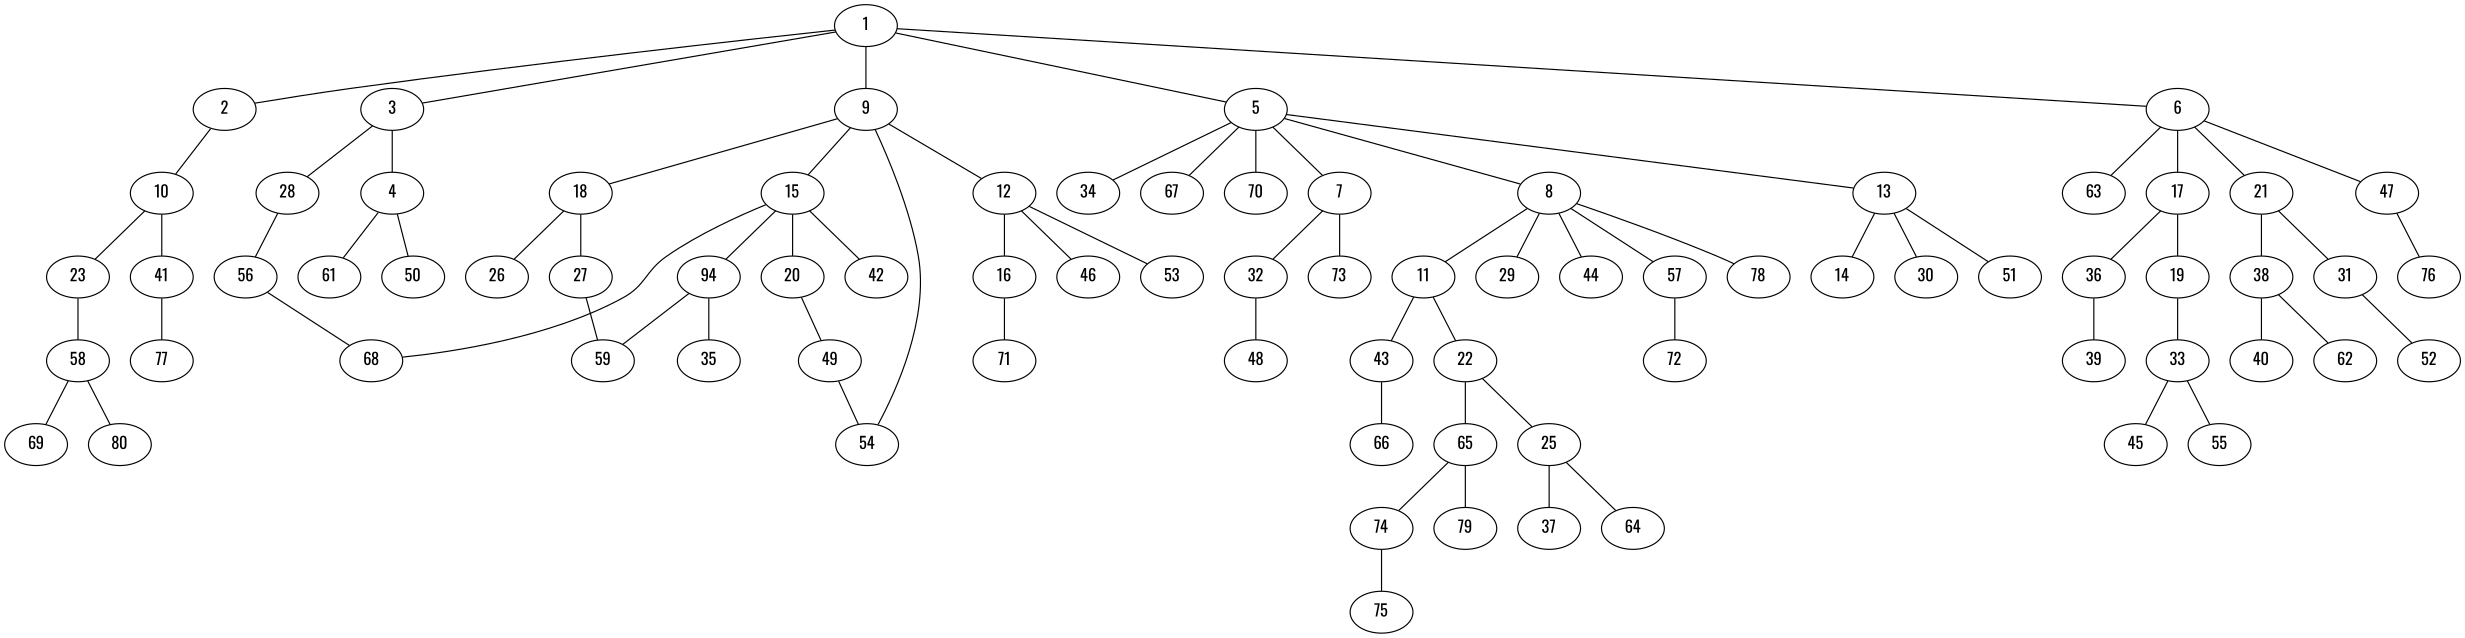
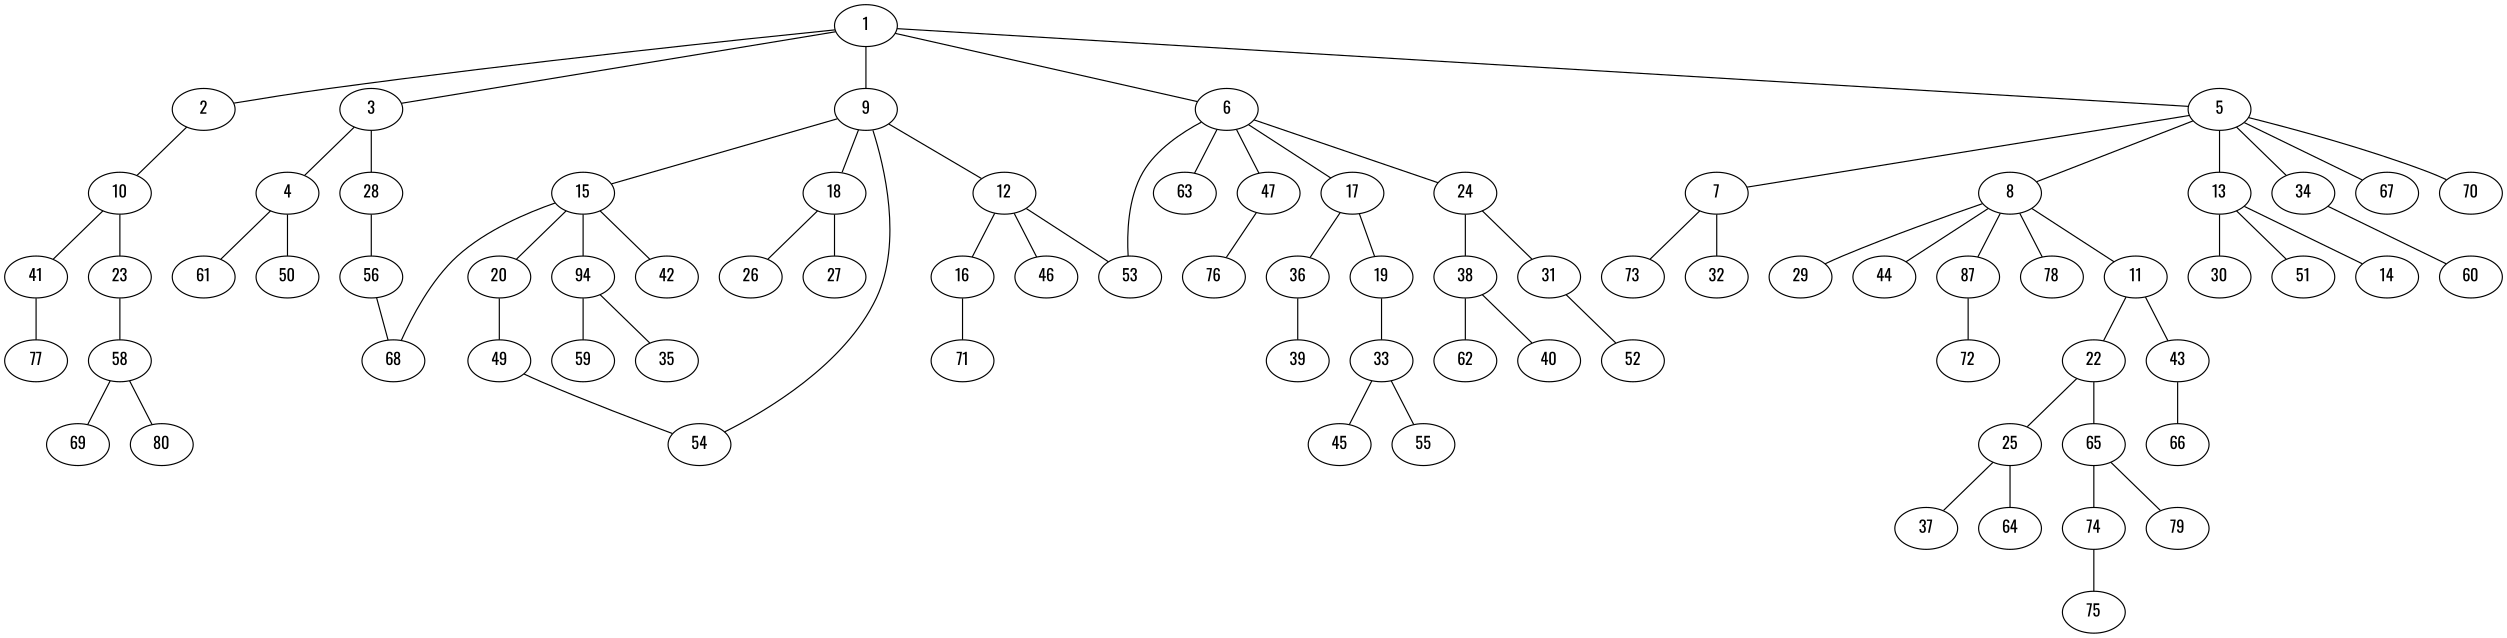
none -> (1141, 176)
(2261, 193) -> (1465, 193)
(1675, 277) -> (1968, 277)
none -> (2471, 277)
(592, 320) -> none
(1256, 361) -> none
